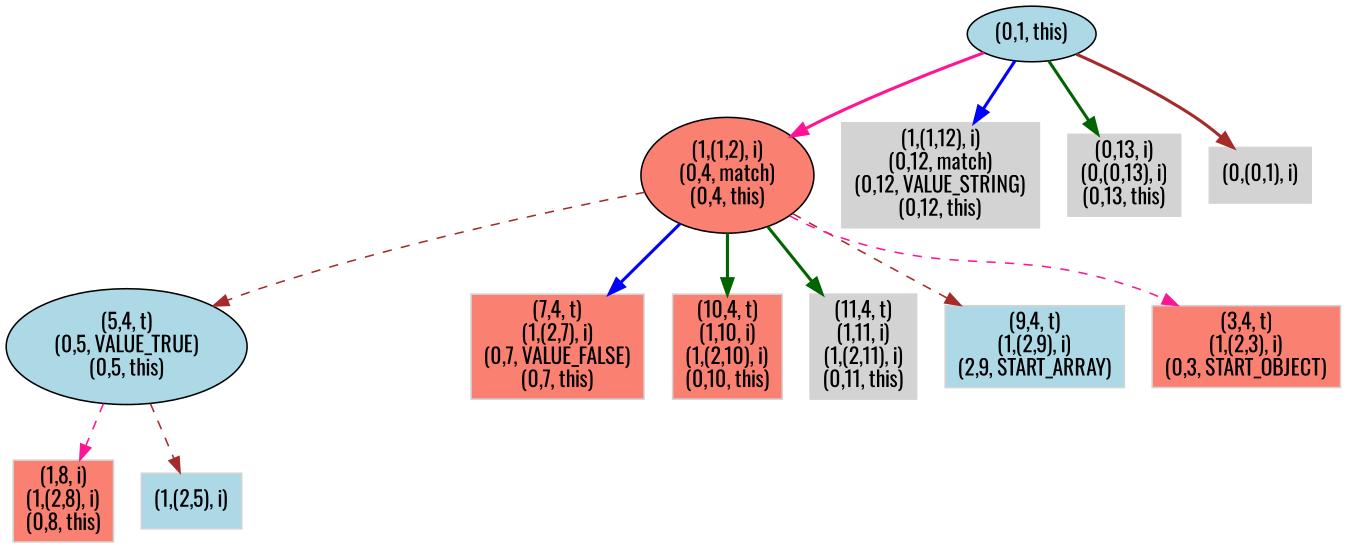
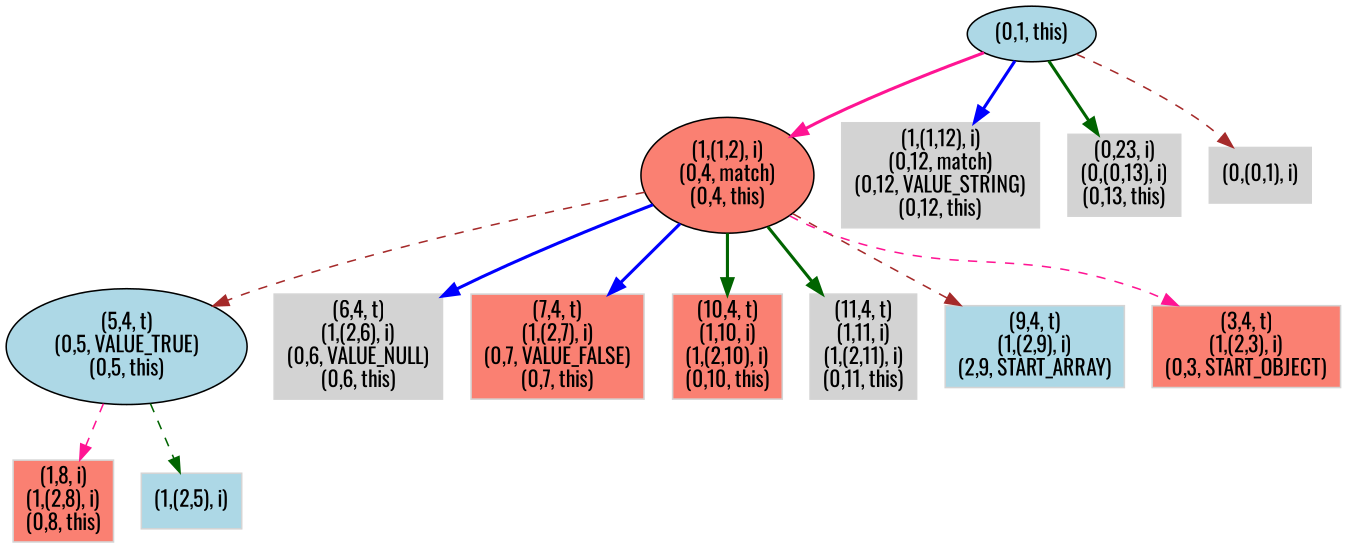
(1151, 91) -> (1151, 91)
(1124, 175) -> (1124, 175)
none -> (358, 347)
(162, 431) -> (162, 431)
